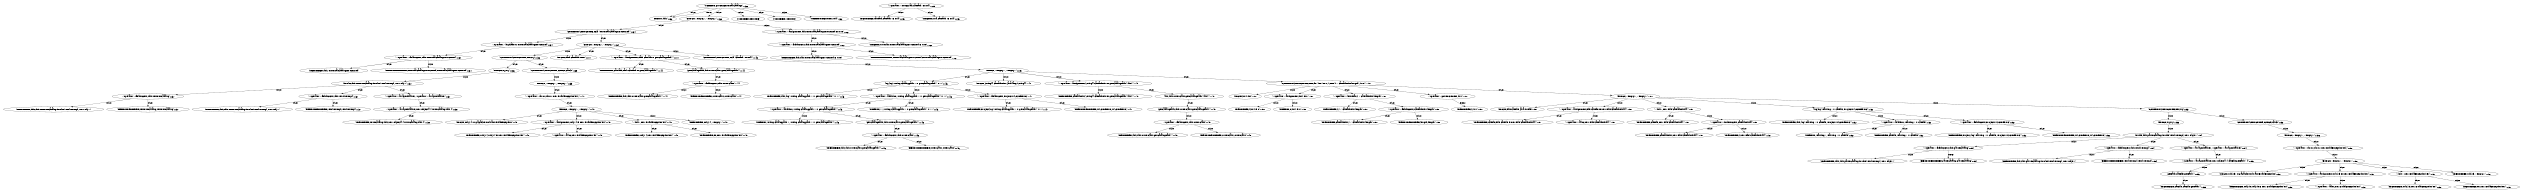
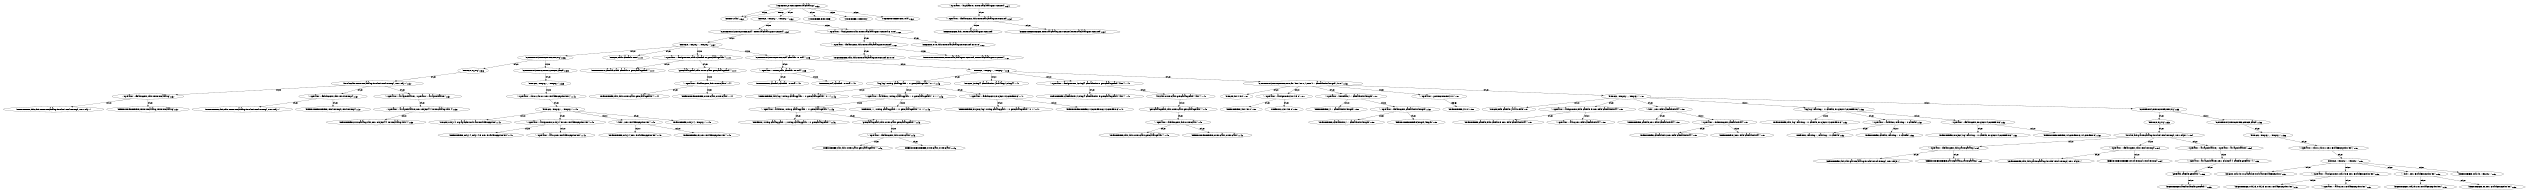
(562, 38) -> none
none -> (783, 63)
(1951, 155) -> (1957, 155)
